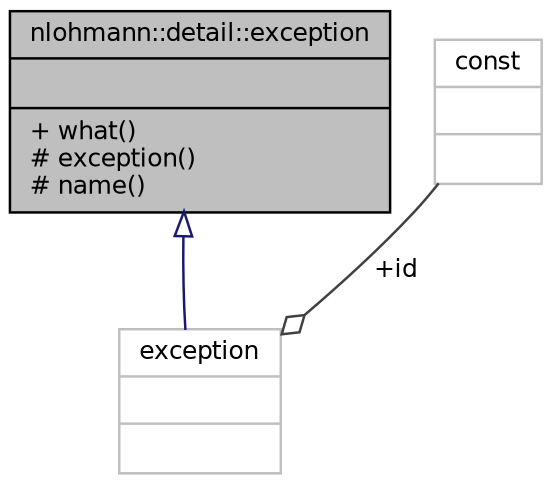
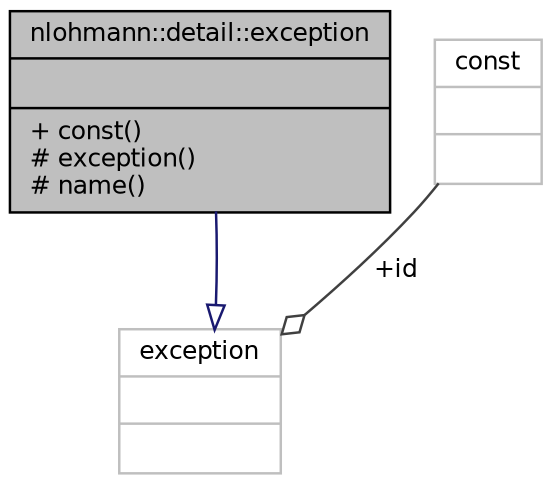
(83, 132) -> (87, 132)
(184, 283) -> (217, 258)
